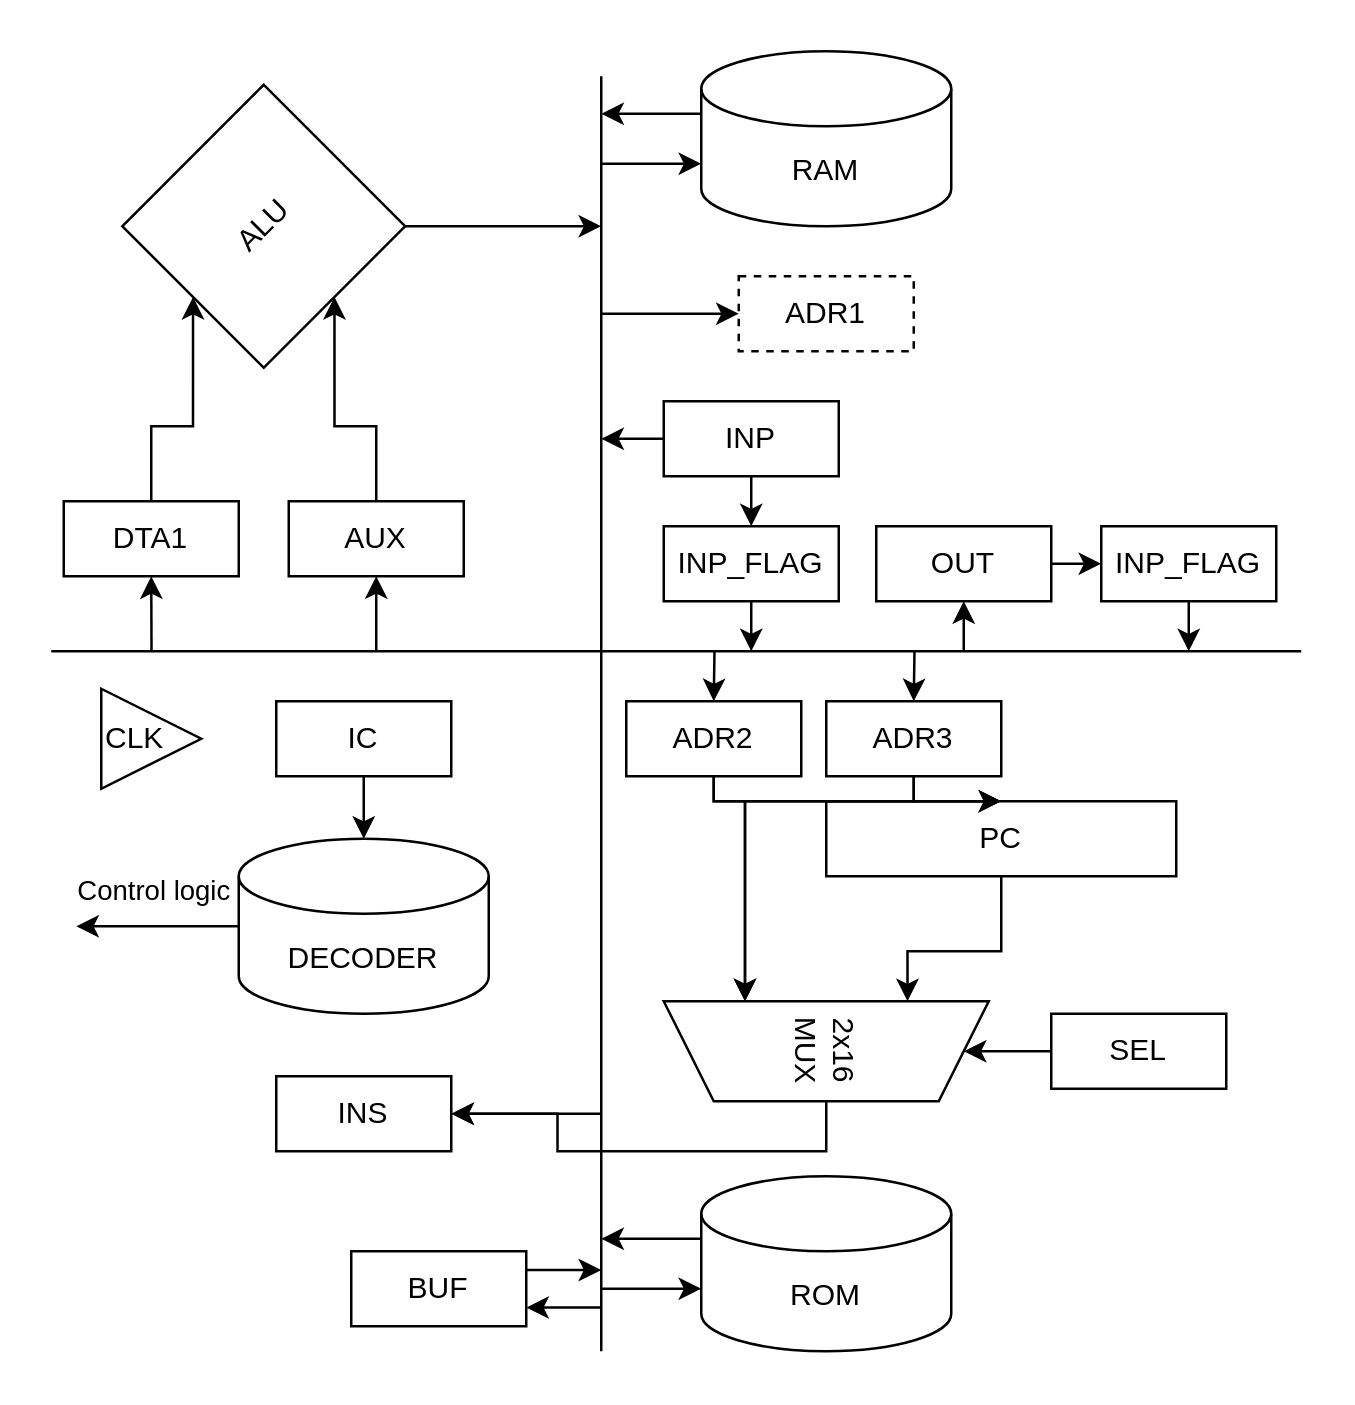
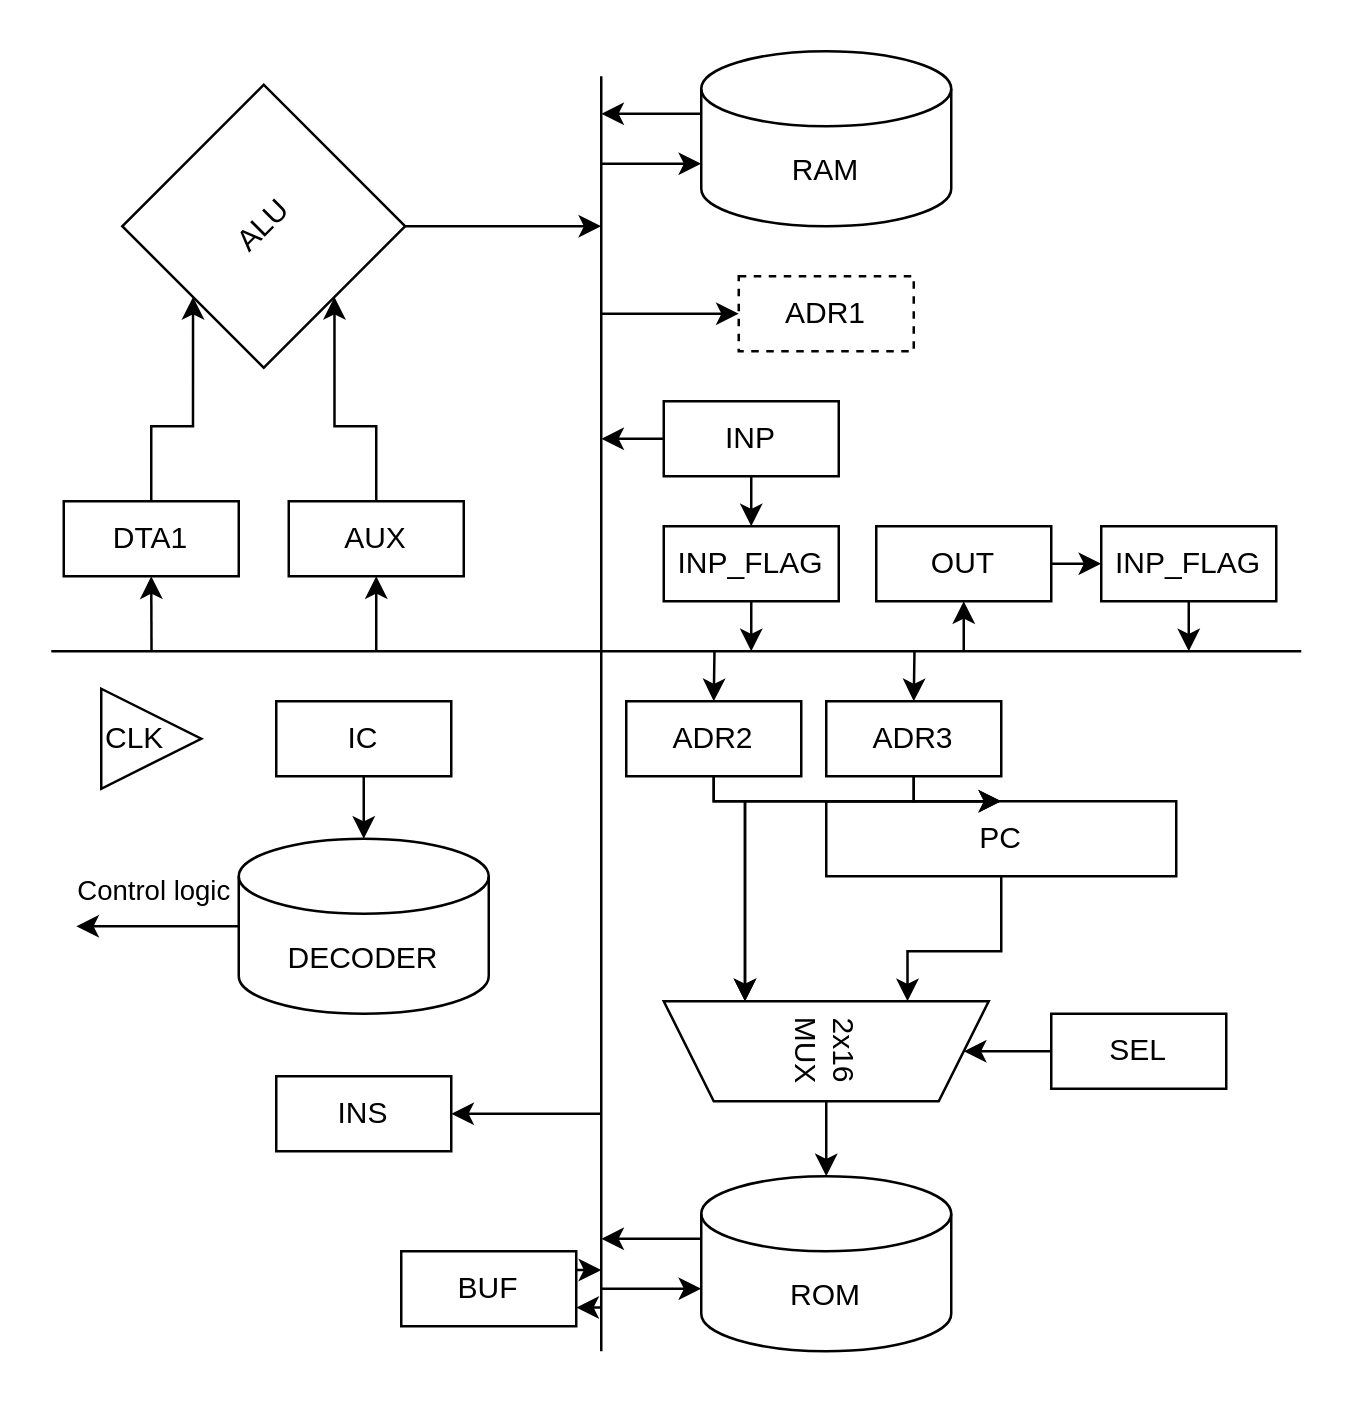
(717, 1151) -> (826, 1154)
(439, 1289) -> (489, 1289)
